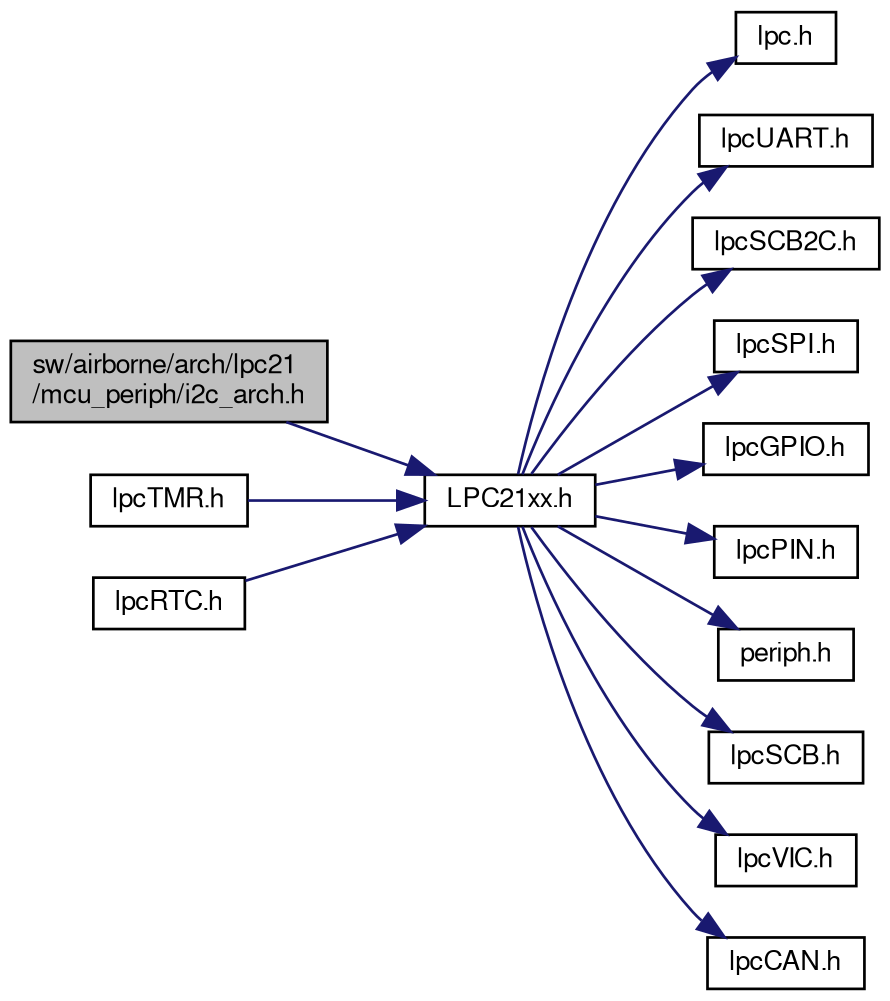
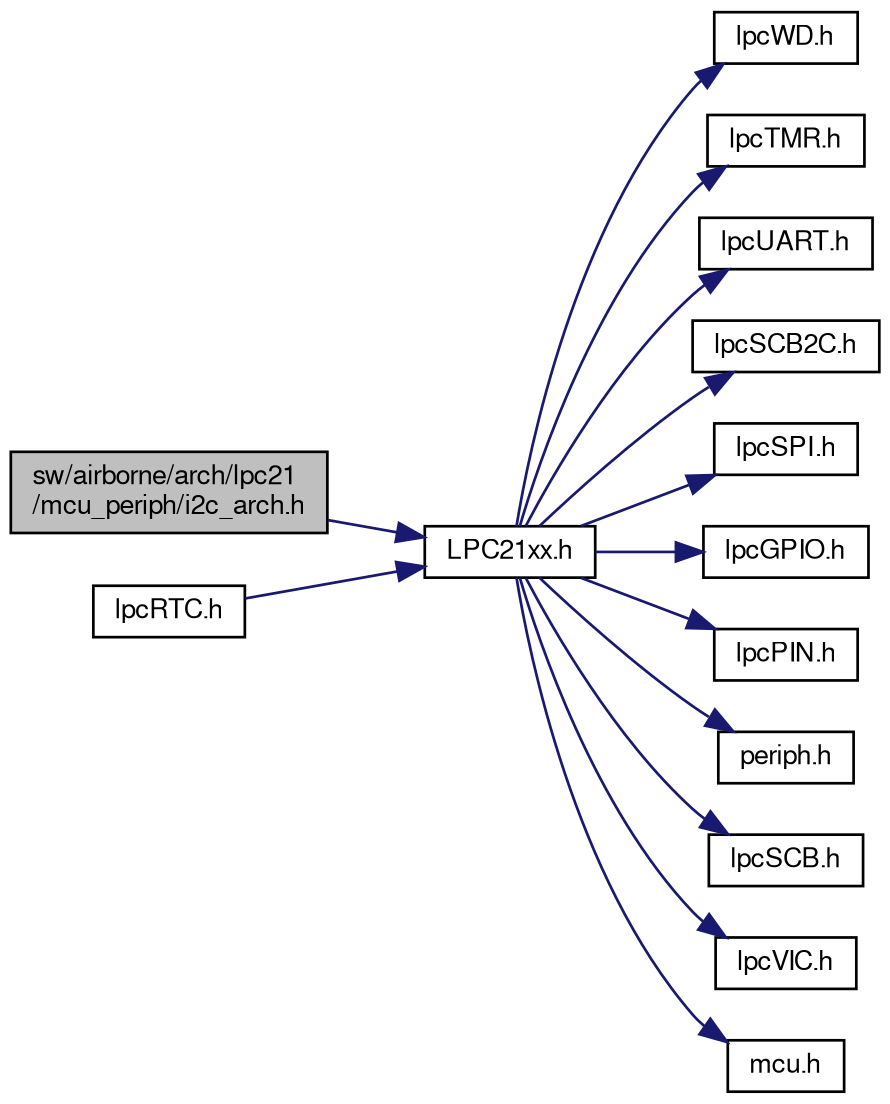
(786, 38) -> (786, 38)
(322, 501) -> (592, 343)
(786, 963) -> (786, 1066)
